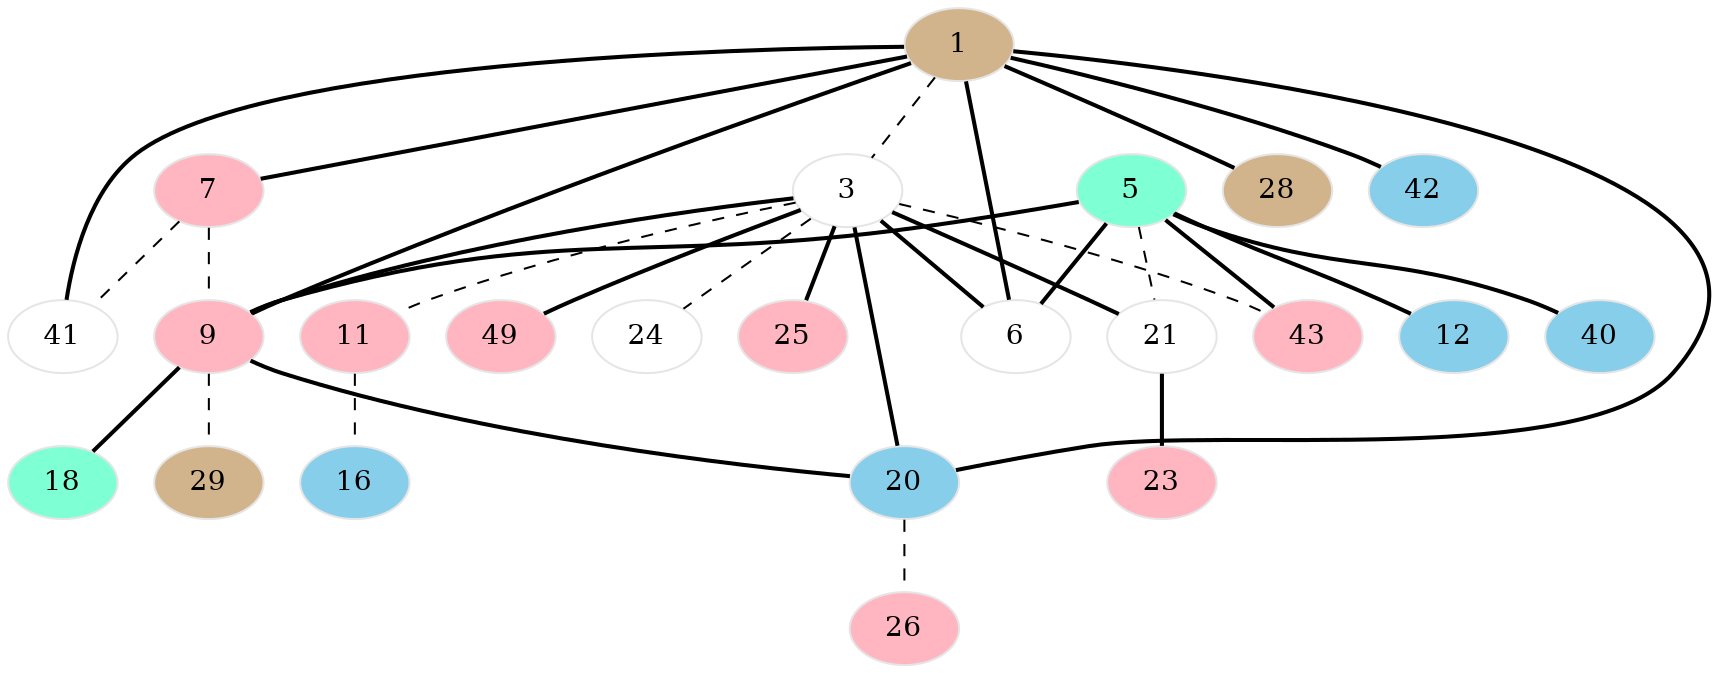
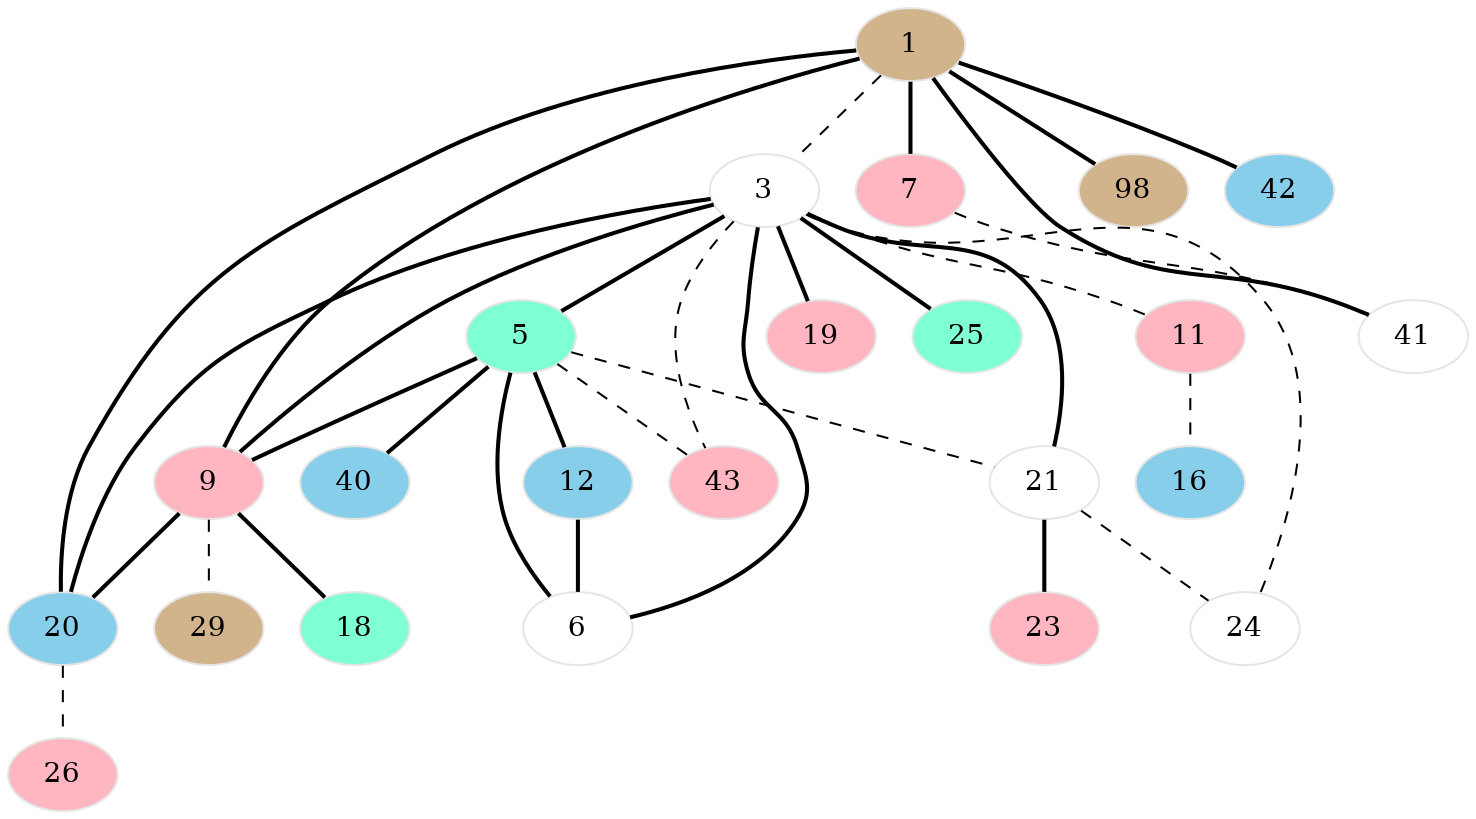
(988, 191) -> (578, 556)
(1278, 191) -> (1134, 191)
(209, 264) -> none
none -> (643, 264)
(1220, 264) -> (622, 409)
(501, 337) -> (821, 337)
(793, 337) -> (967, 337)
none -> (1145, 556)
